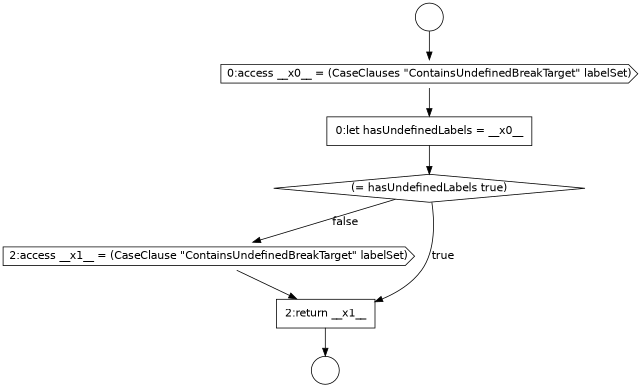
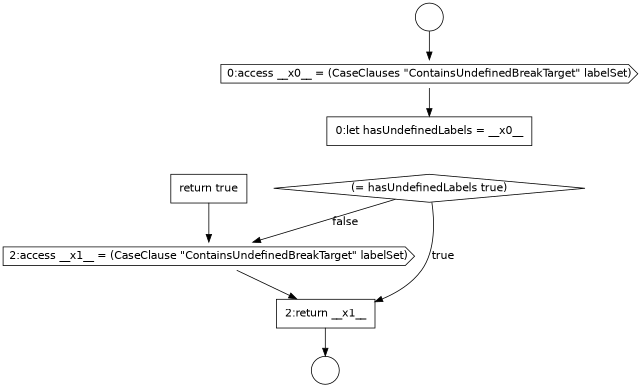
(429, 156) -> none
none -> (209, 188)
